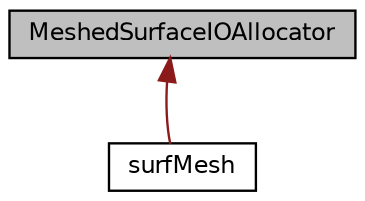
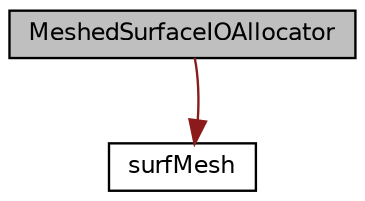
(167, 113) -> (198, 89)
